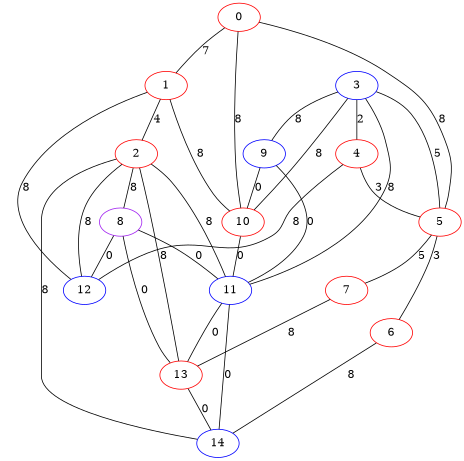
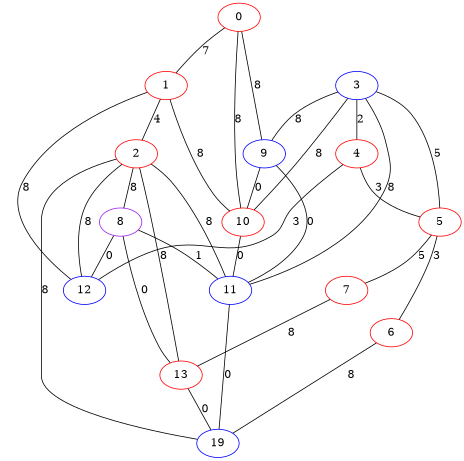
(396, 79) -> (252, 86)
(296, 222) -> (296, 222)
(199, 256) -> (199, 256)
(204, 332) -> none
(218, 443) -> (218, 443)
